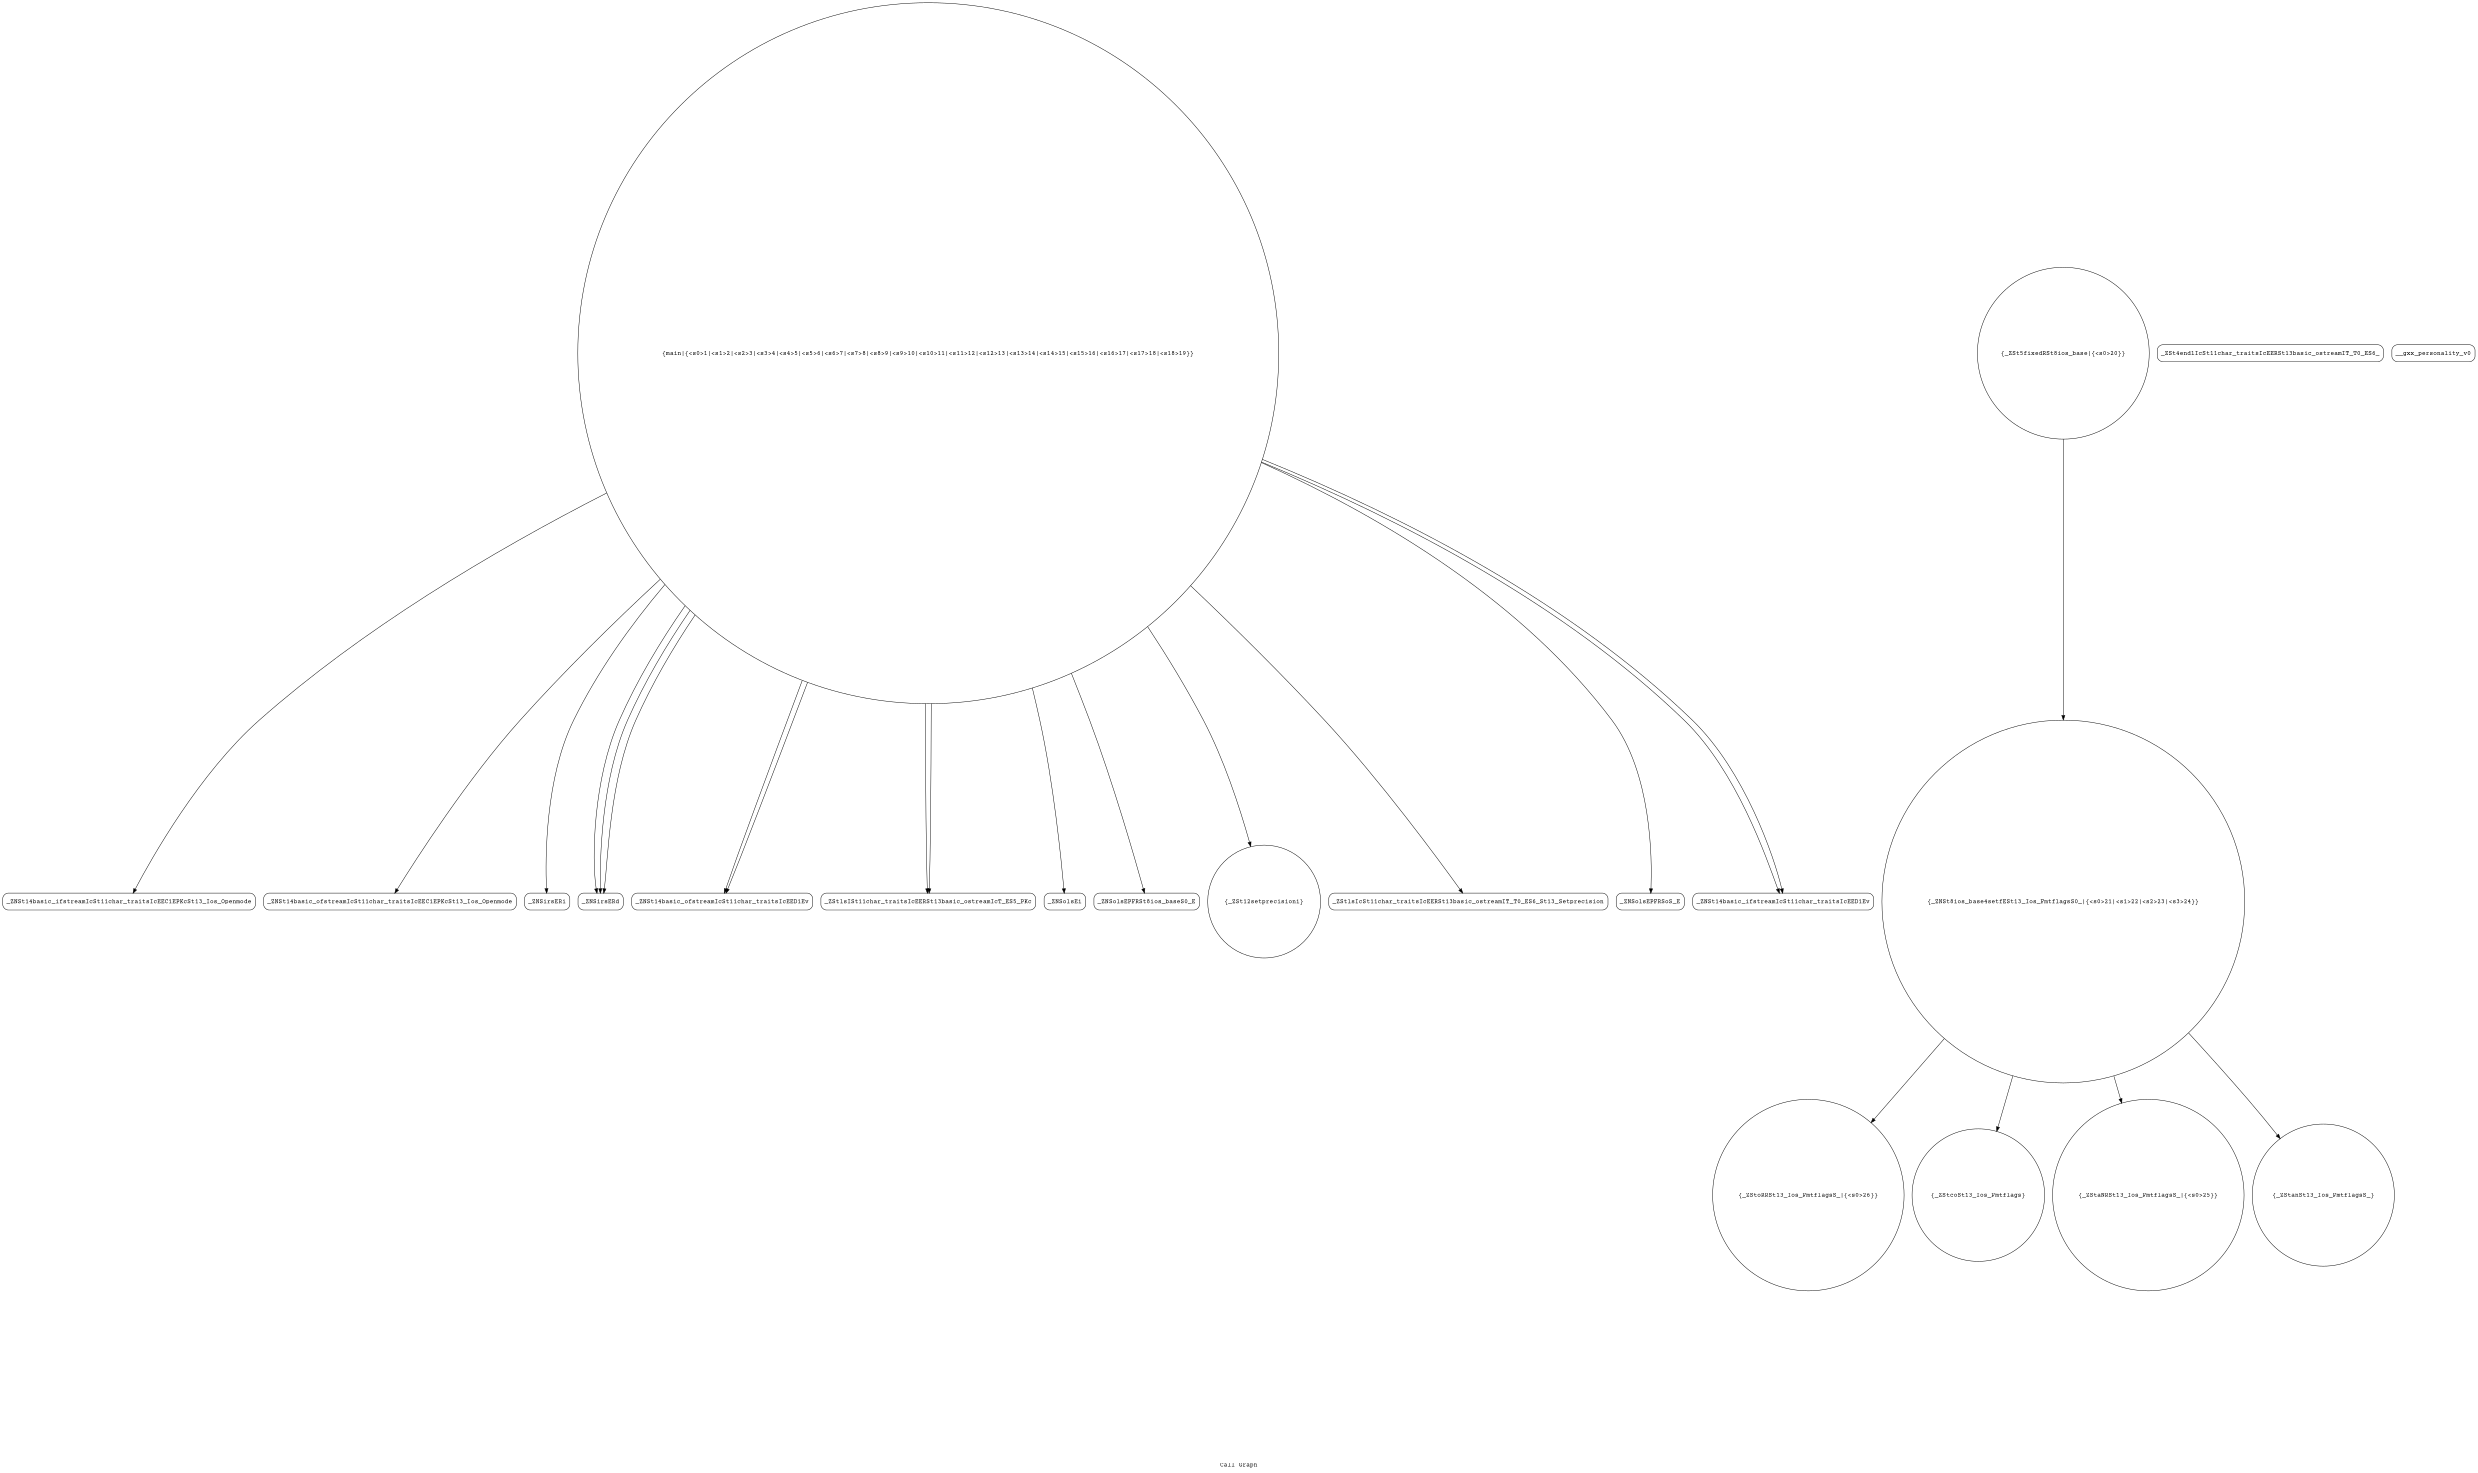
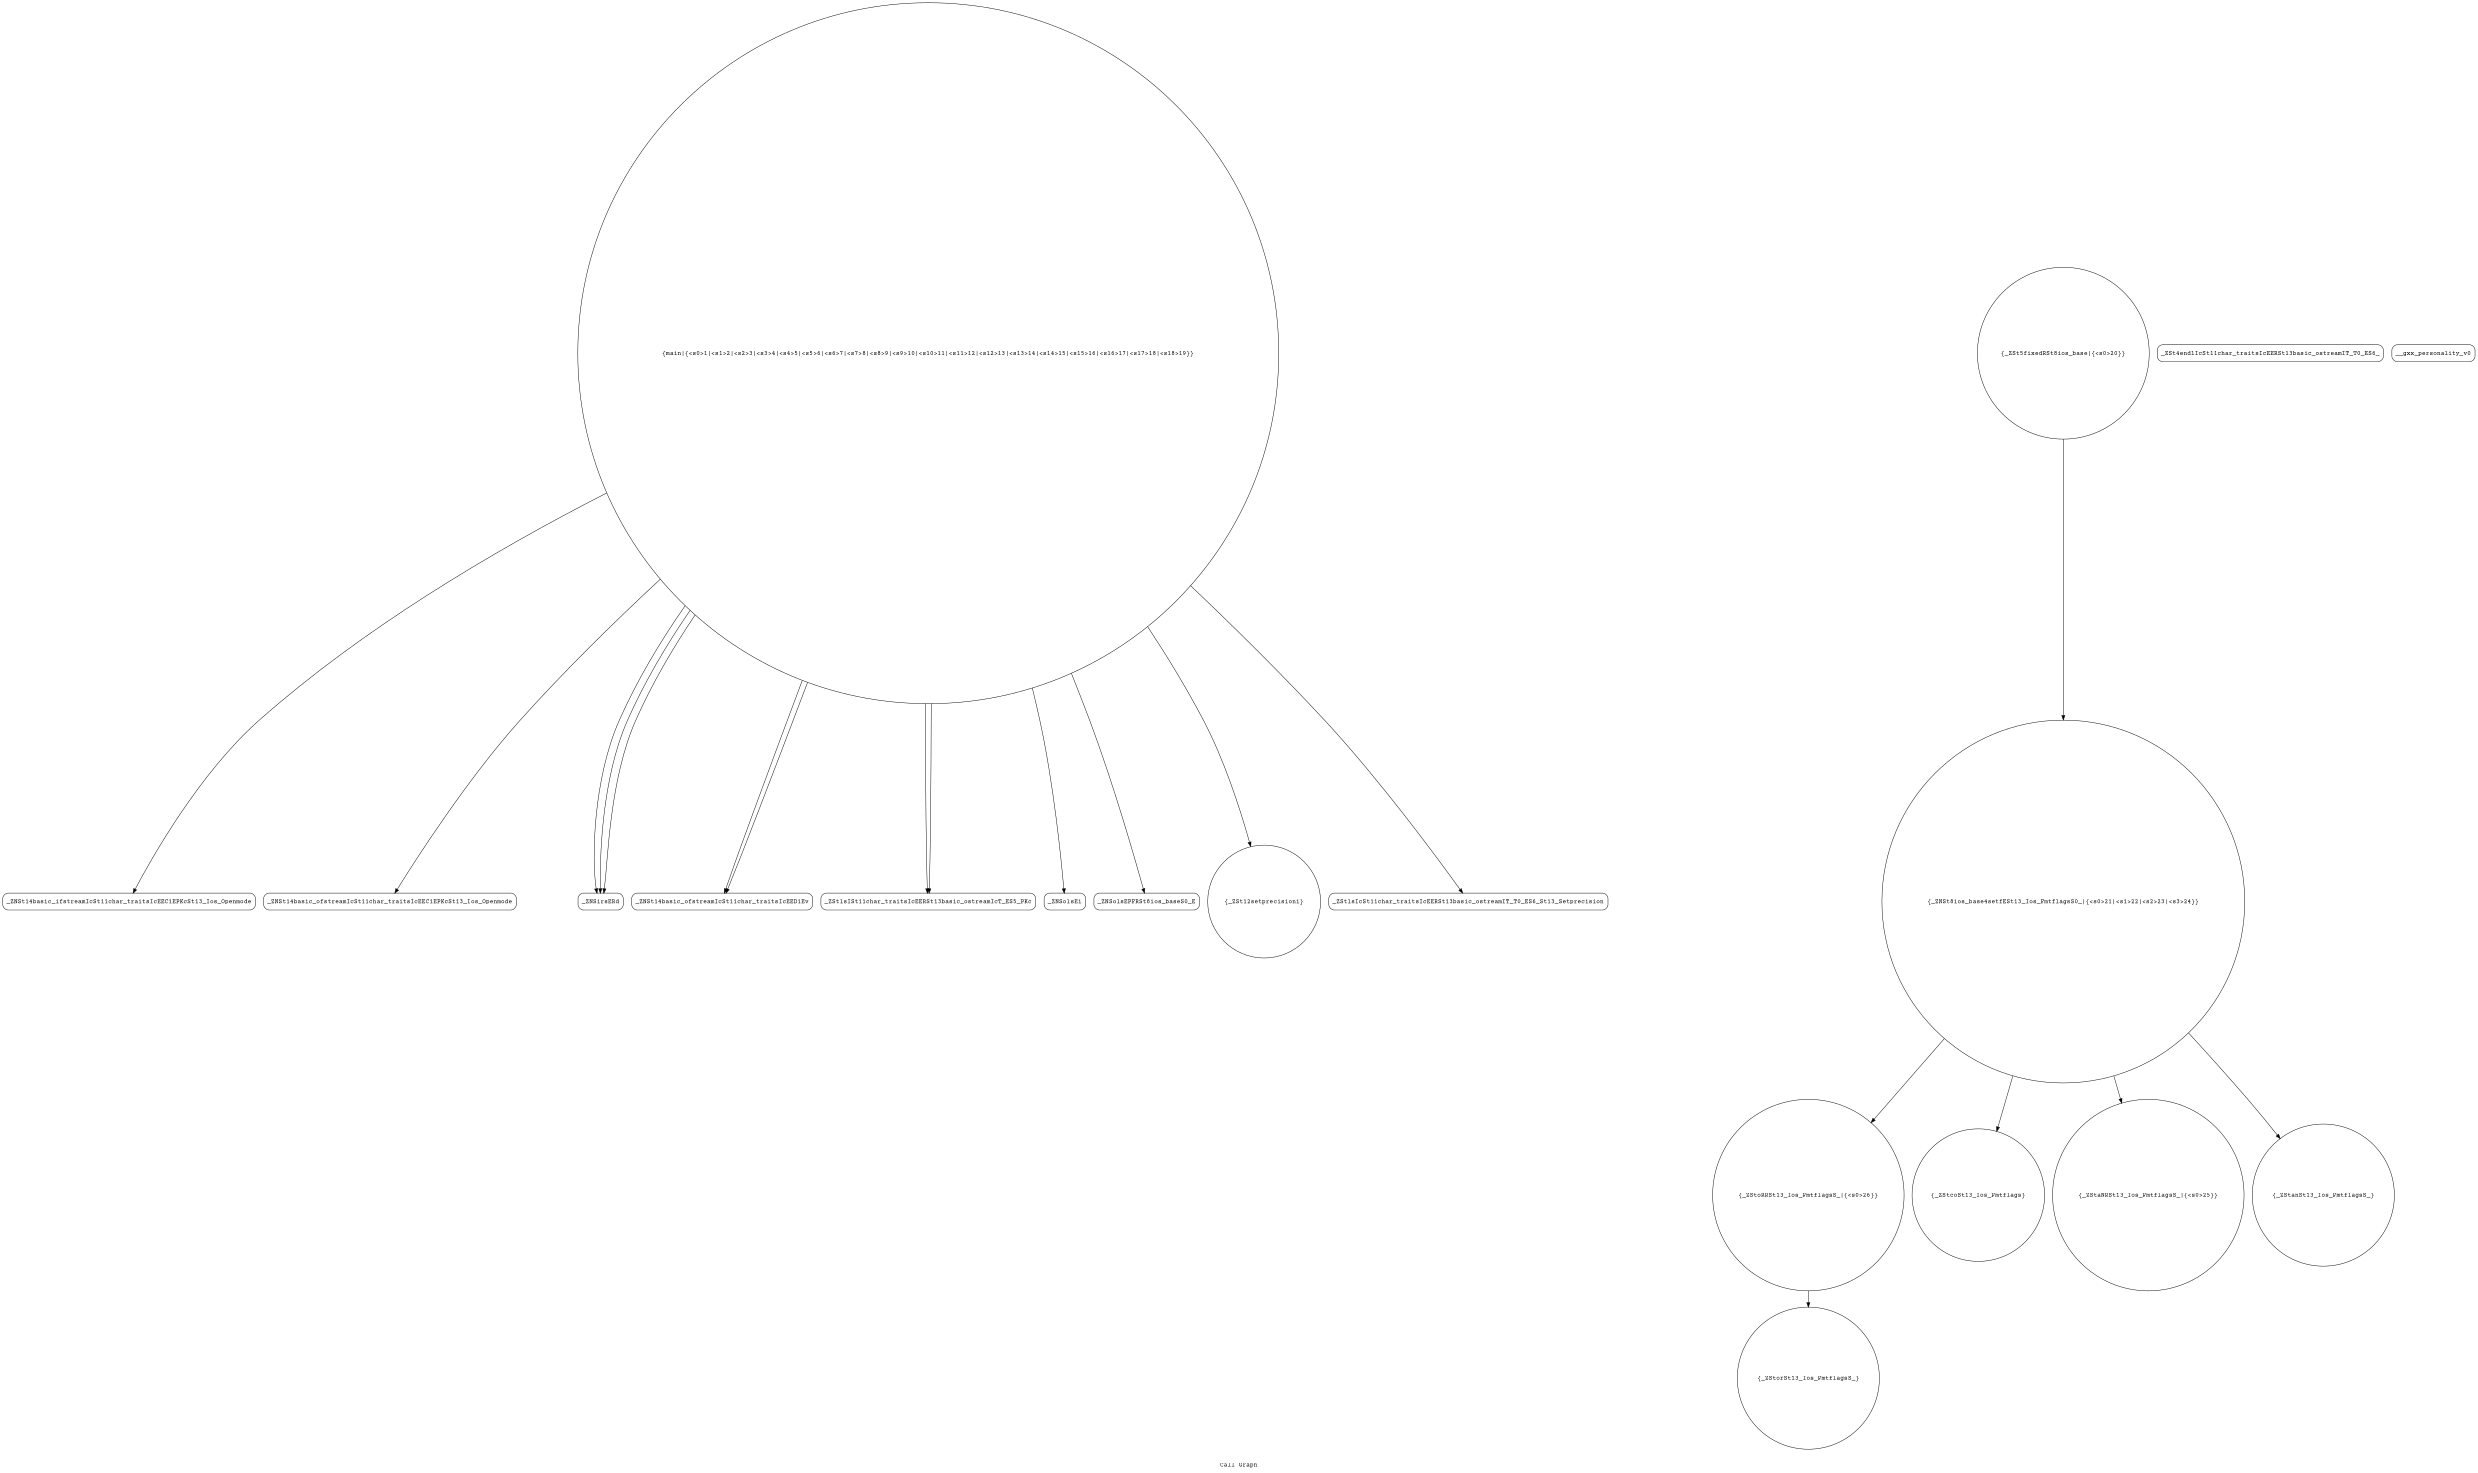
(547, 902) -> none
(1650, 902) -> none
(1783, 902) -> none
none -> (1808, 1378)
